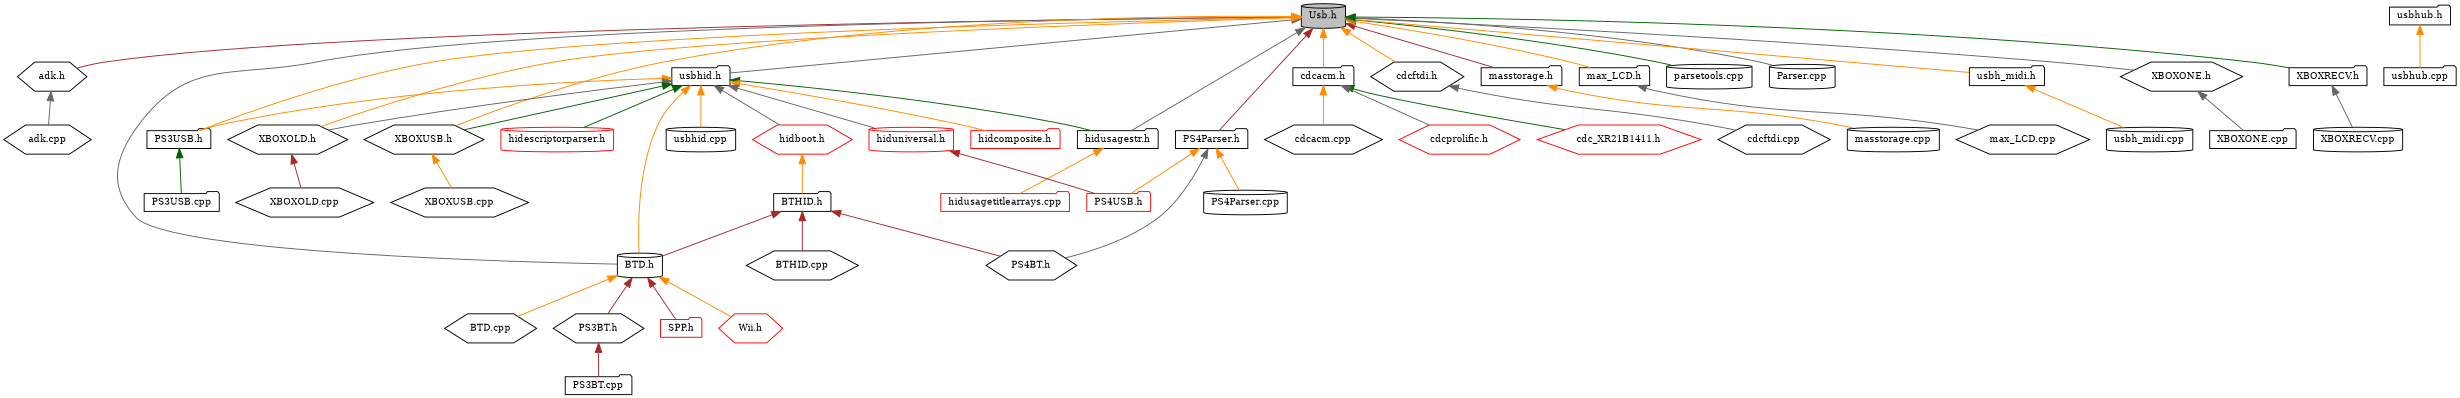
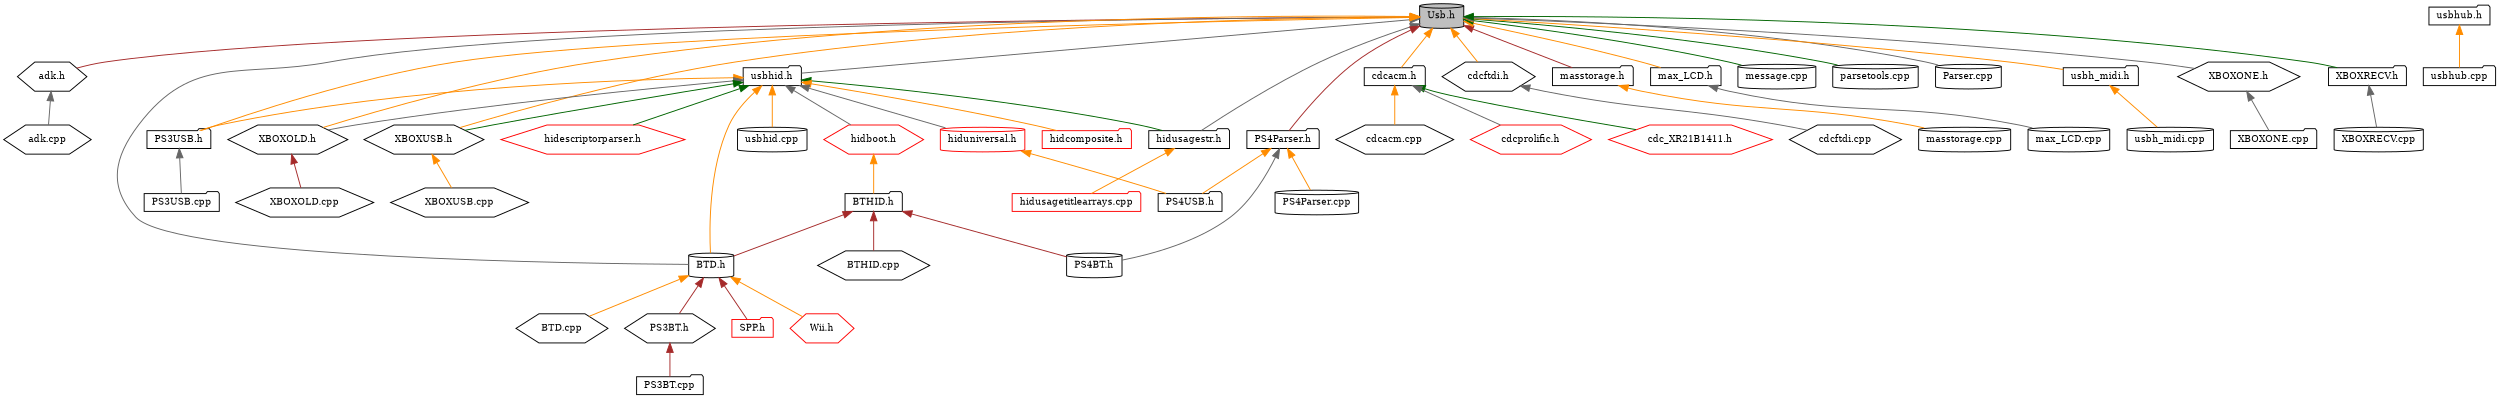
none -> (1777, 77)
(557, 140) -> (593, 140)
(2023, 140) -> (2069, 140)
(1027, 173) -> (1098, 173)
(181, 176) -> (181, 176)
(1119, 203) -> (1190, 203)
(1031, 265) -> (1094, 265)
